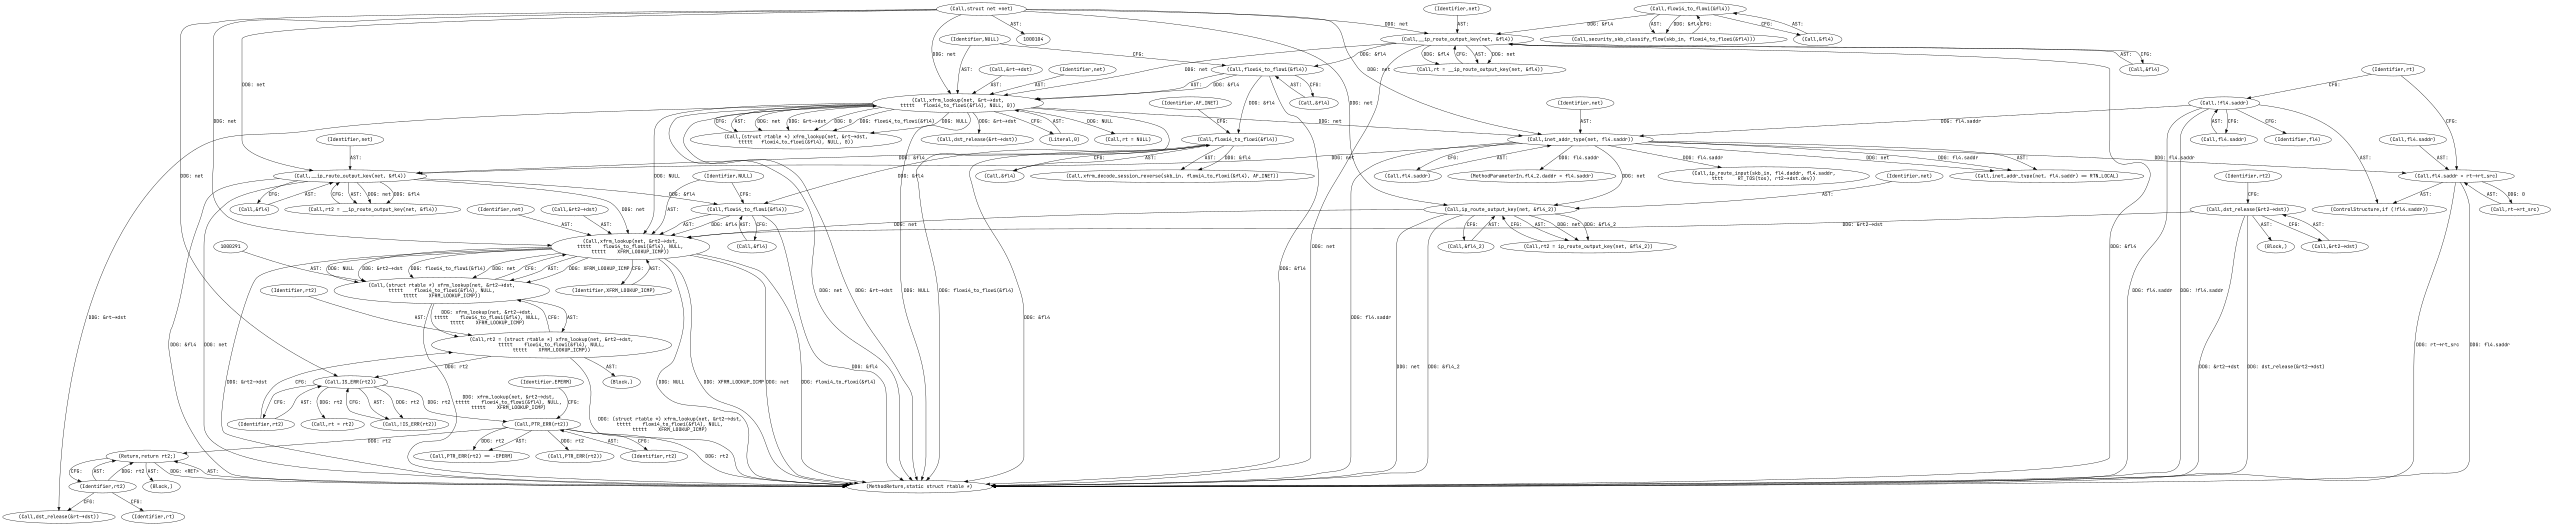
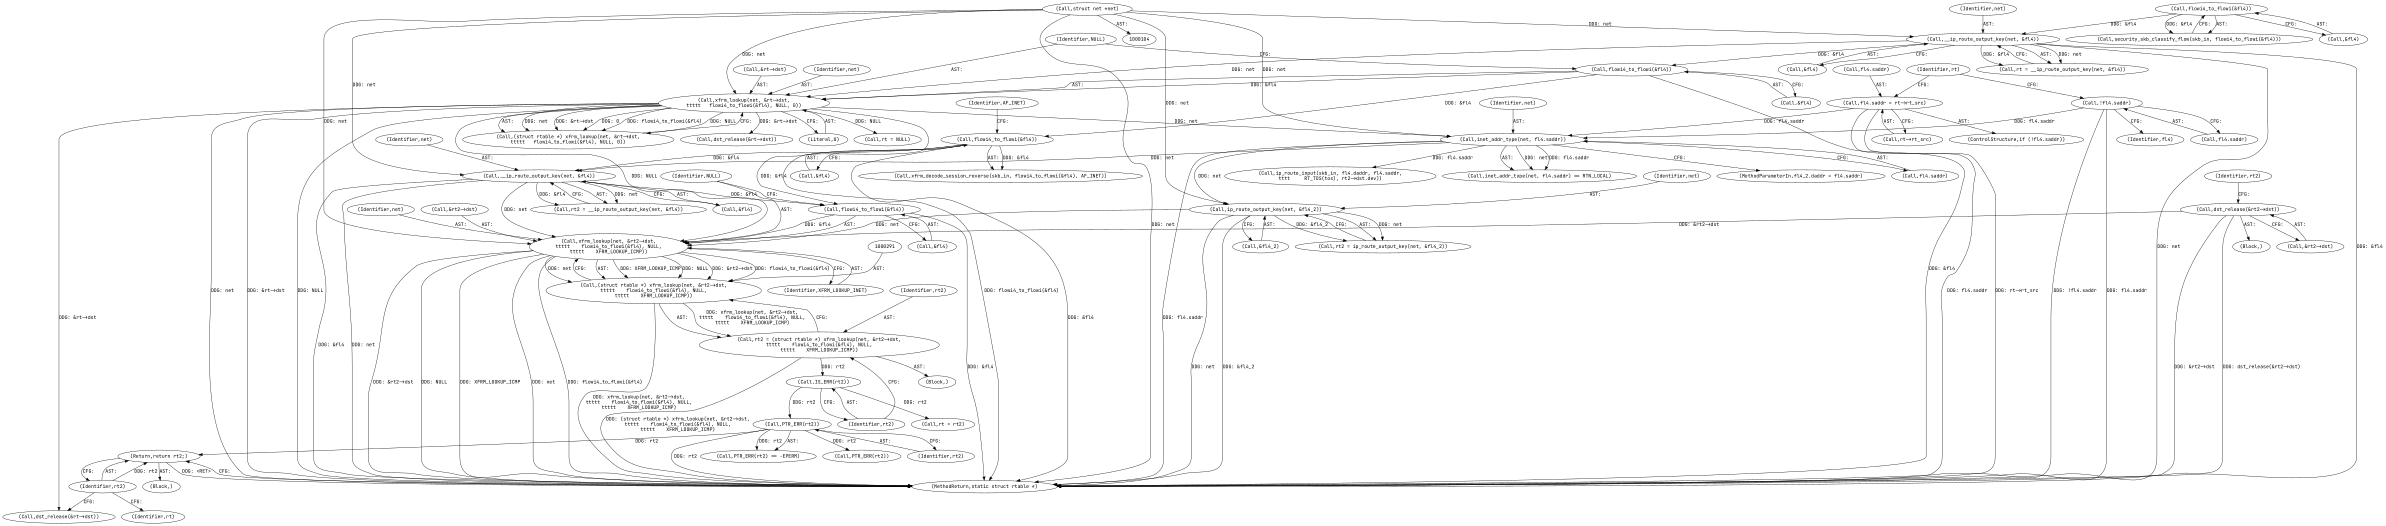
(350, 16) -> (1150, 251)
(2335, 131) -> none
(2025, 155) -> (1713, 124)
(1579, 158) -> (1681, 158)
(2516, 194) -> (1909, 121)
(614, 291) -> (826, 291)
(546, 382) -> none
(410, 424) -> none
(214, 472) -> (226, 472)
